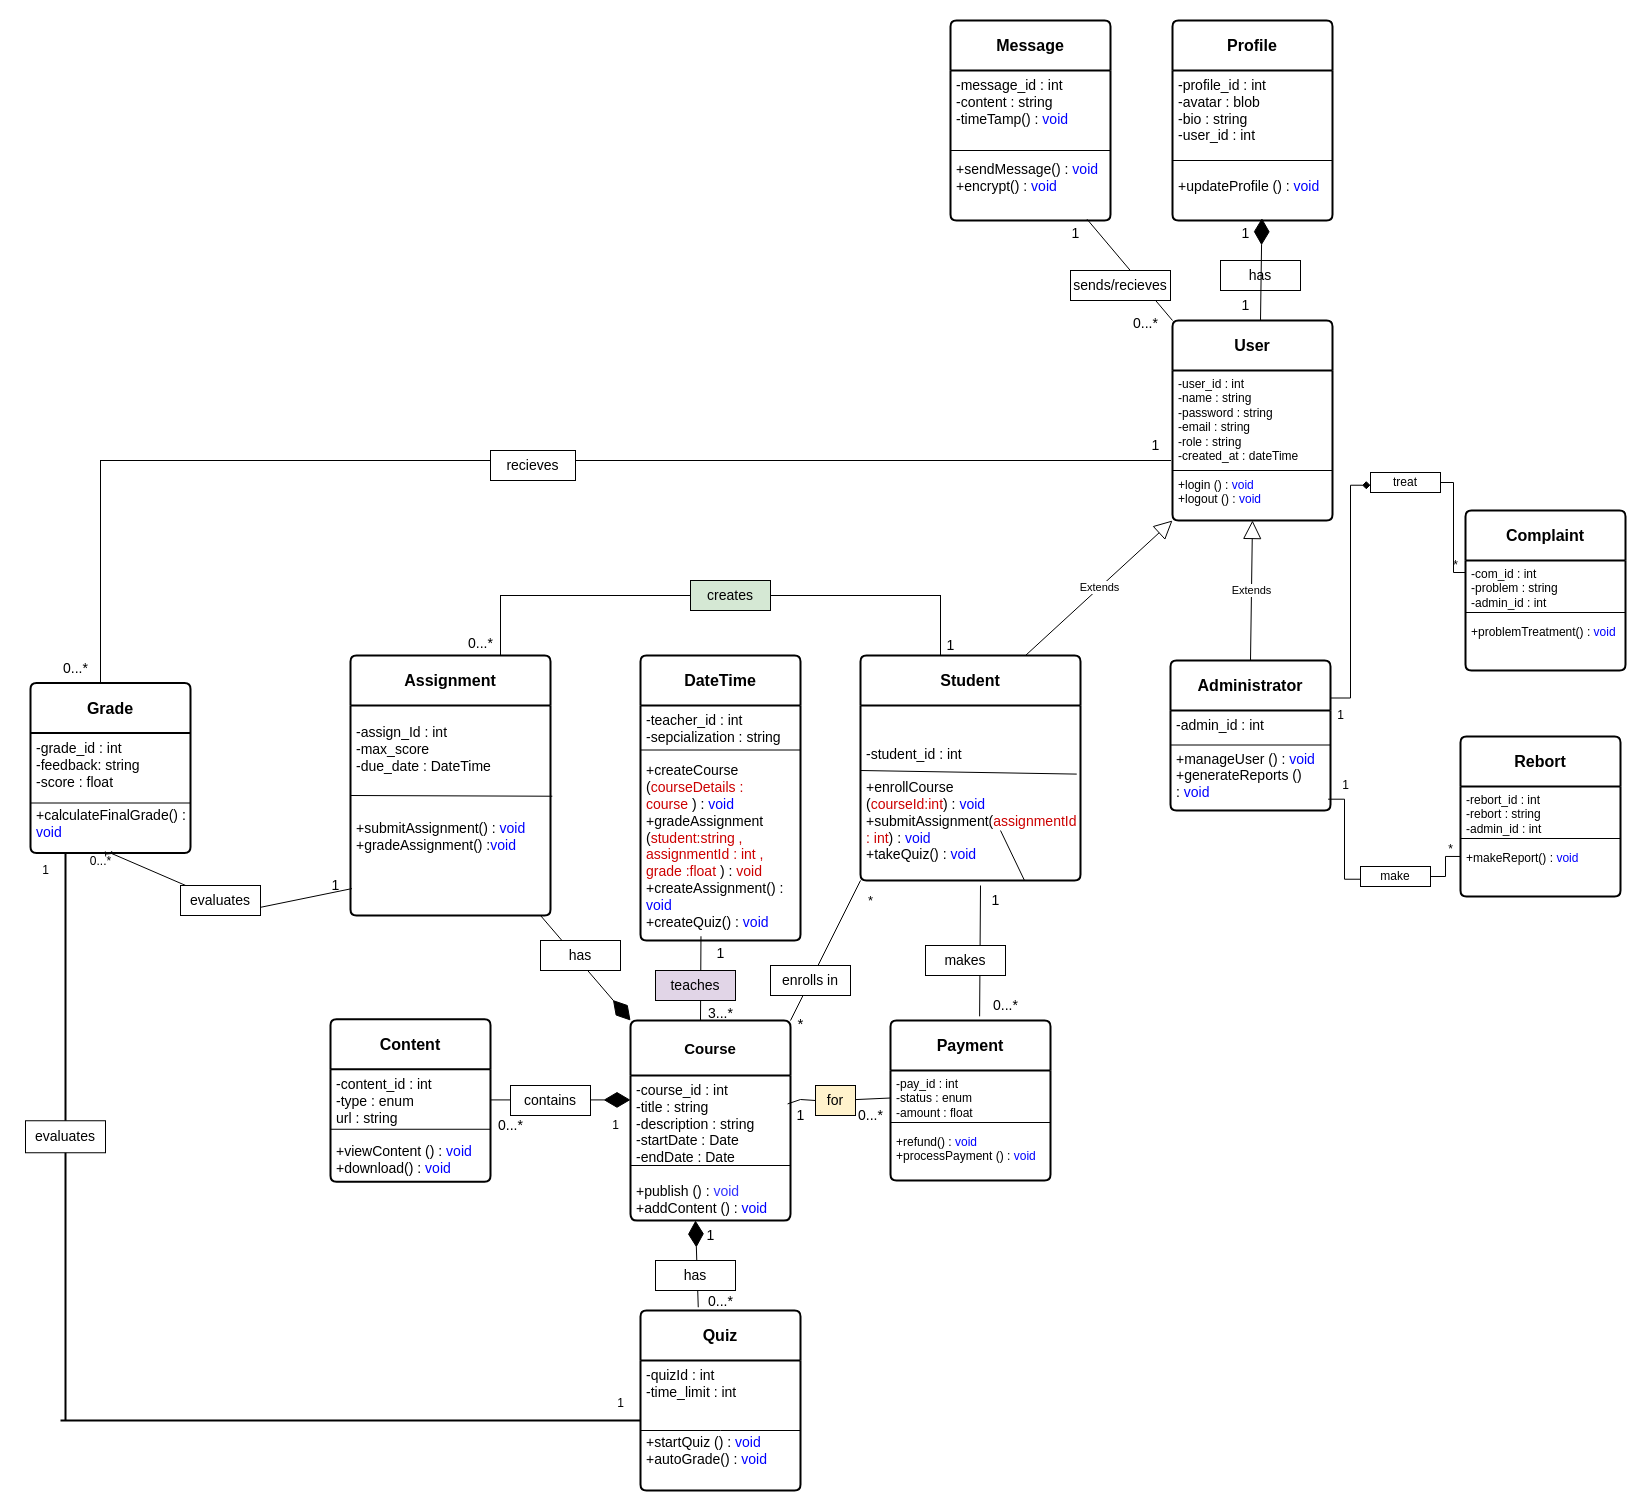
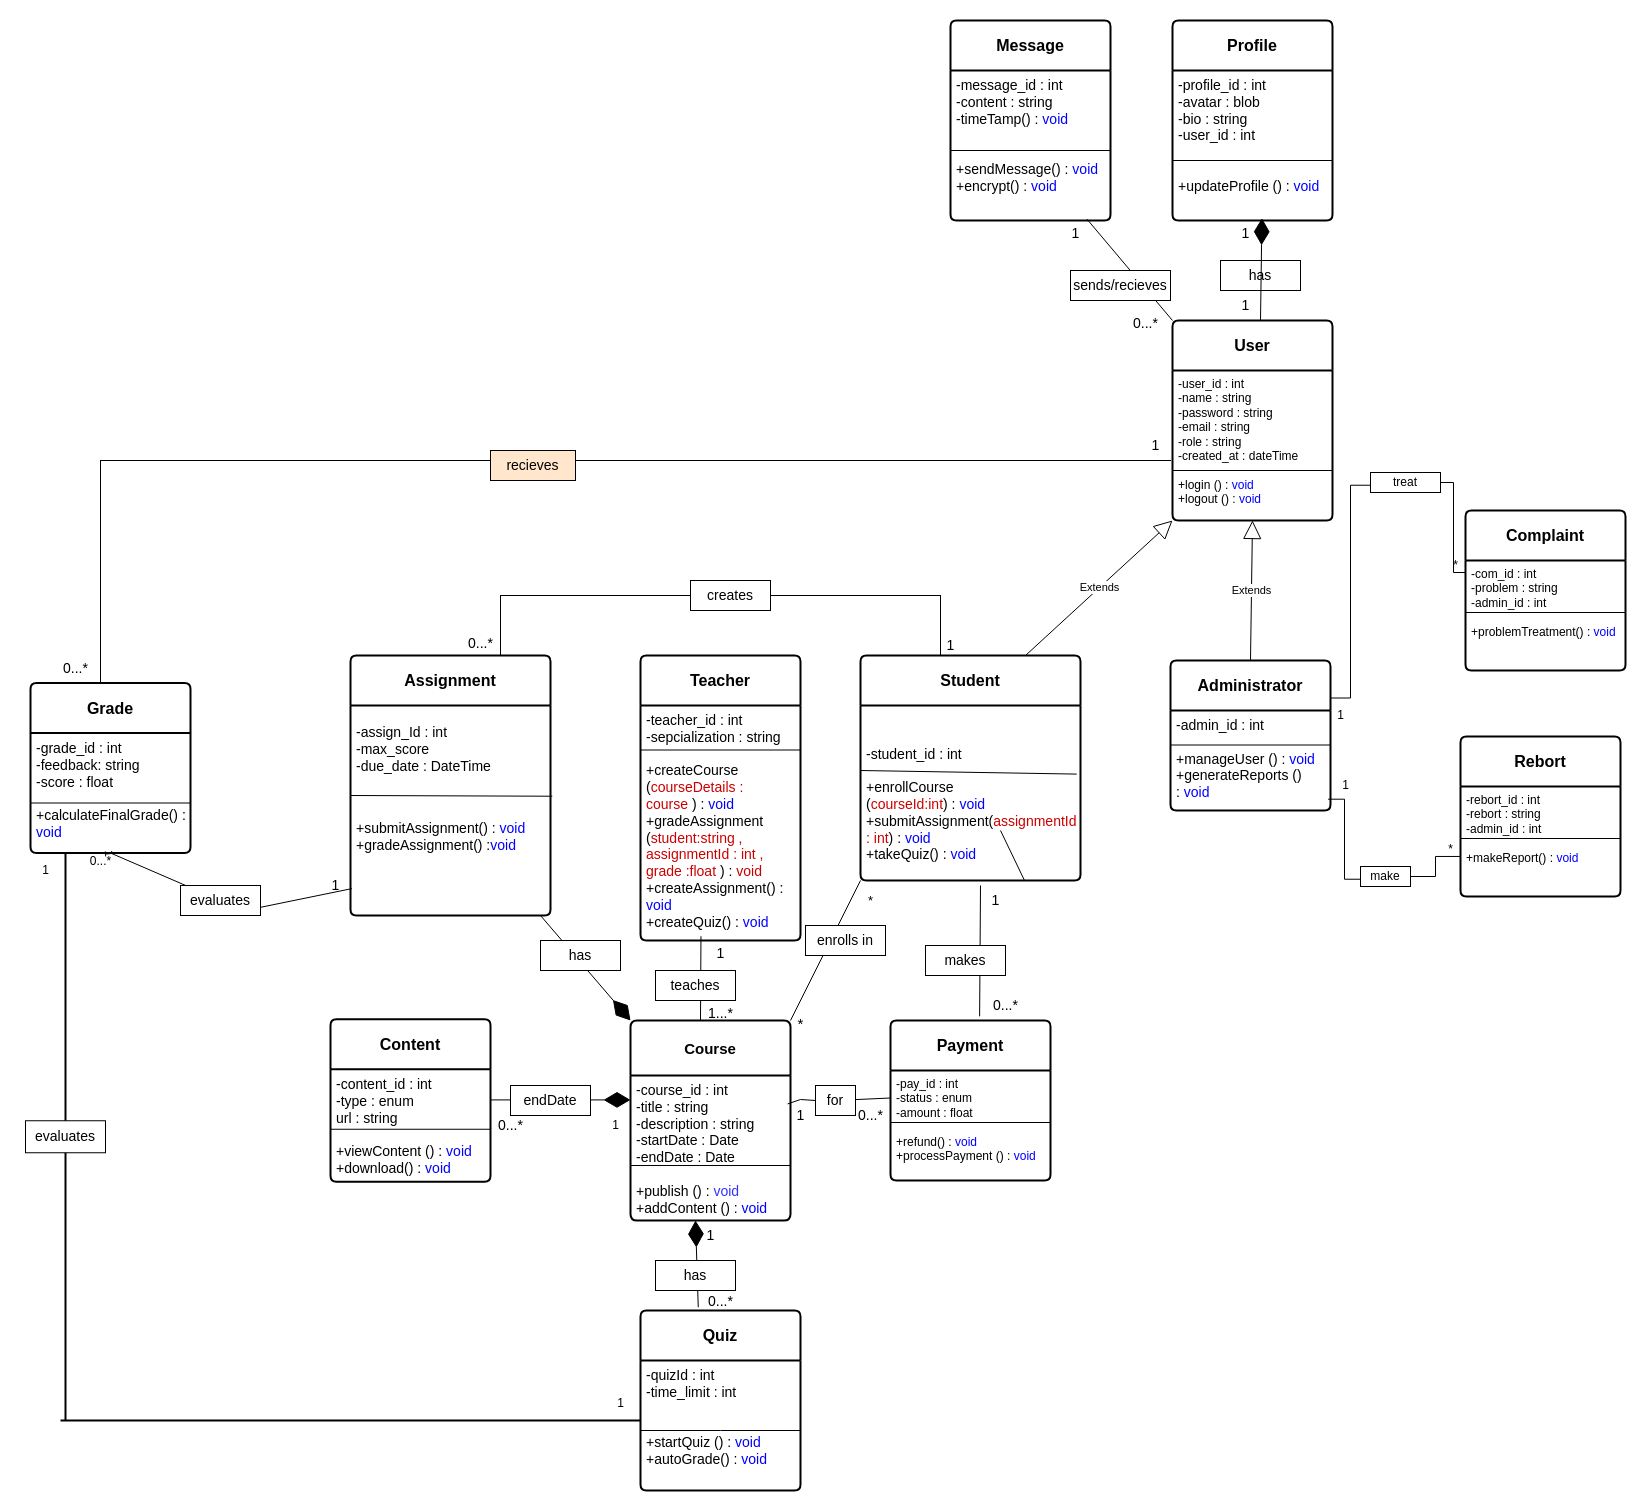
(533, 466) -> (533, 466)
(1362, 485) -> (1366, 485)
(731, 596) -> (731, 596)
(721, 681) -> (721, 681)
(1396, 877) -> (1386, 877)
(811, 981) -> (846, 941)
(696, 986) -> (696, 986)
(721, 1014) -> (721, 1014)
(551, 1101) -> (551, 1101)
(836, 1101) -> (836, 1101)
